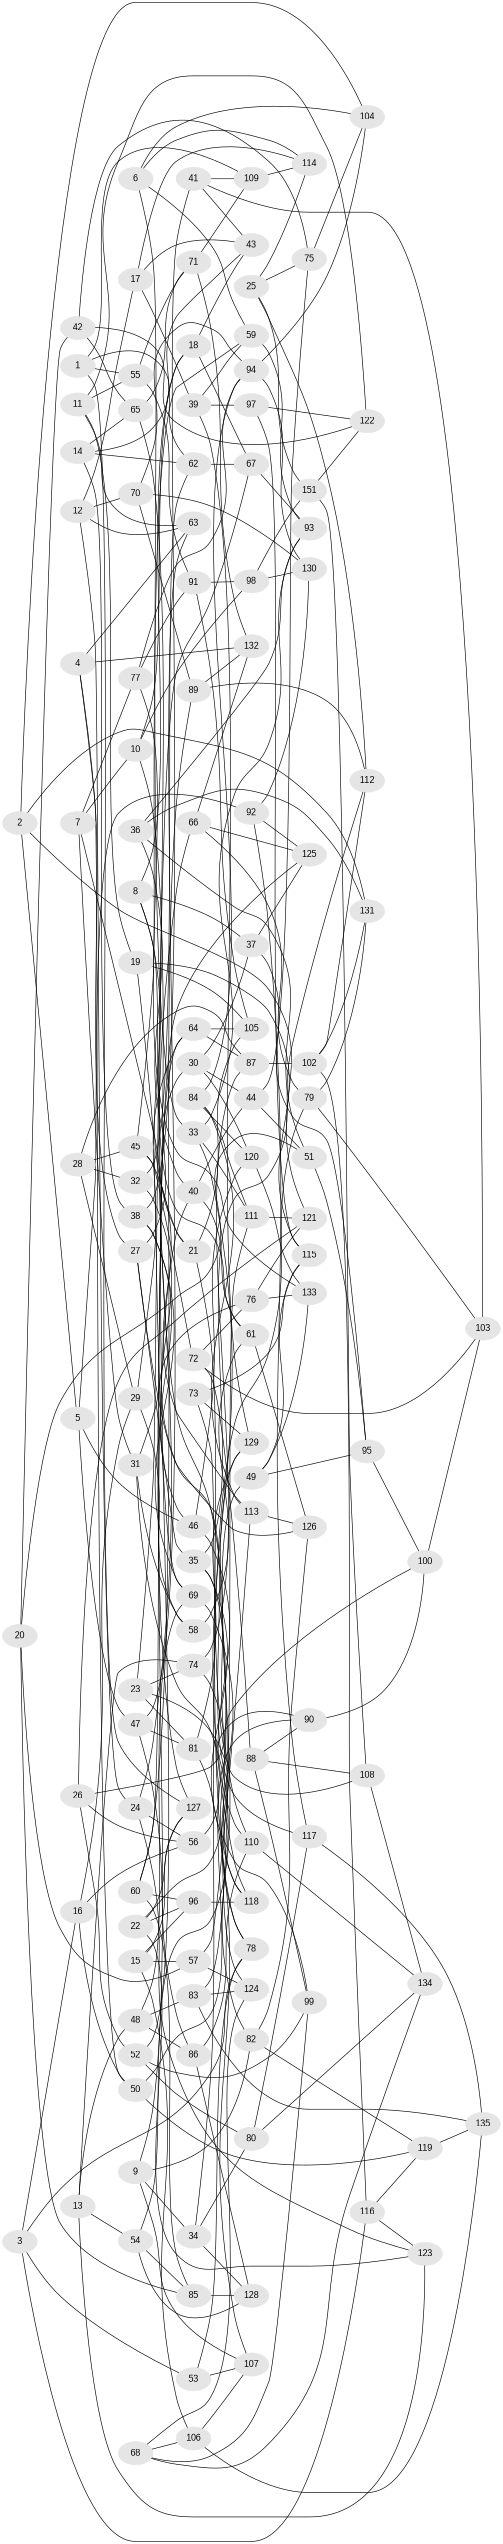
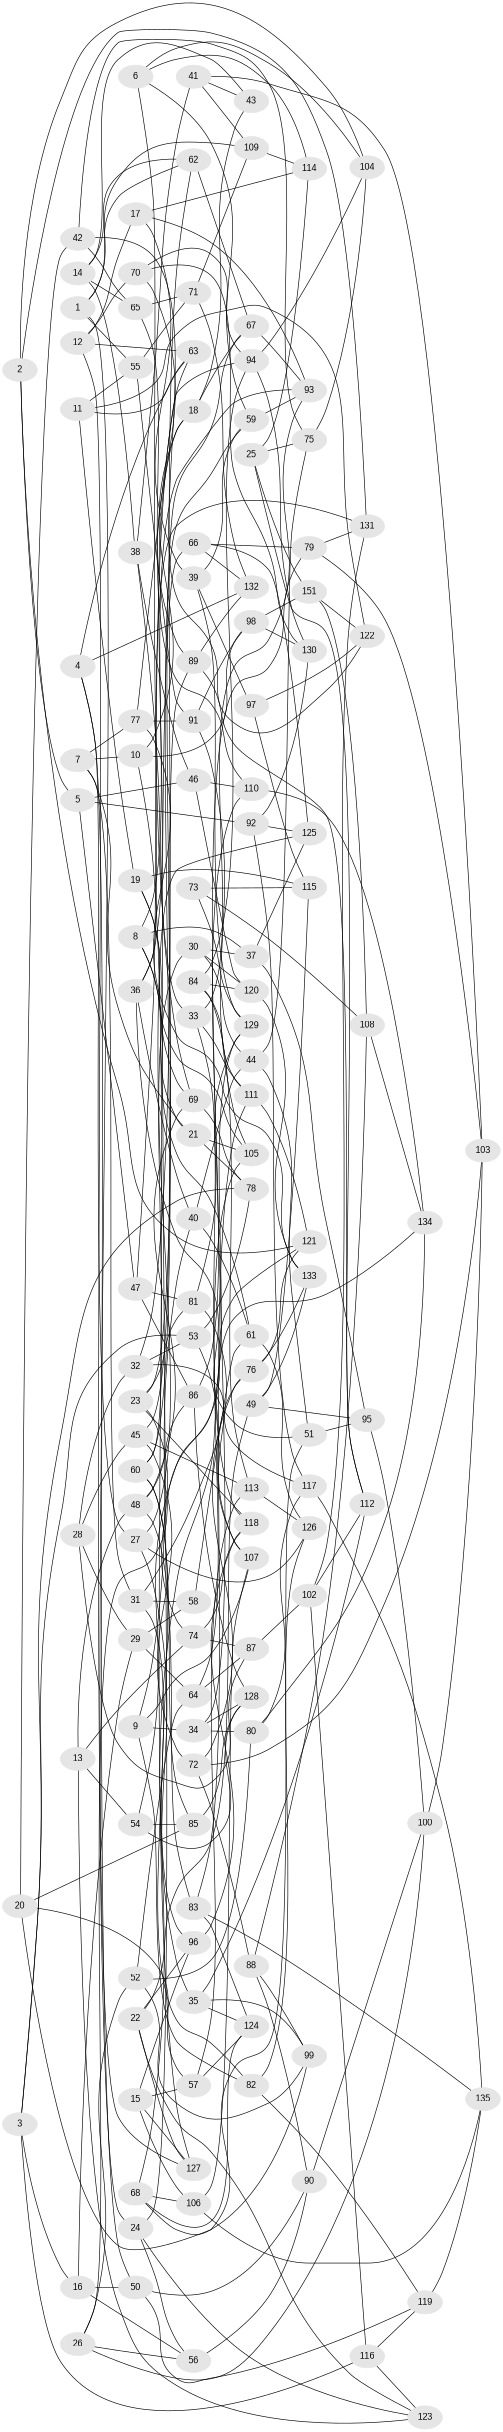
(185, 242) -> (248, 278)
none -> (165, 1352)
